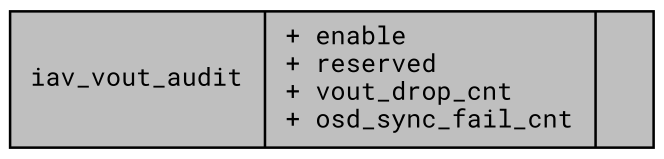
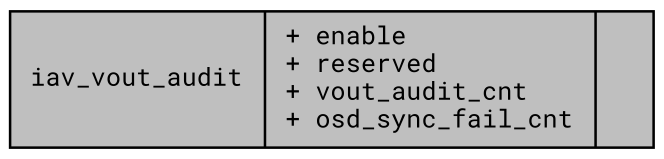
(400, 92) -> (408, 92)
